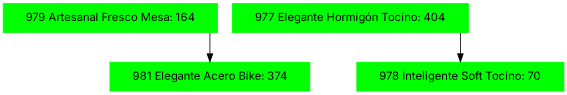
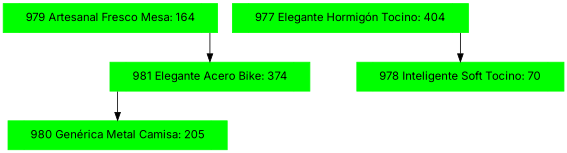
none -> (118, 135)
